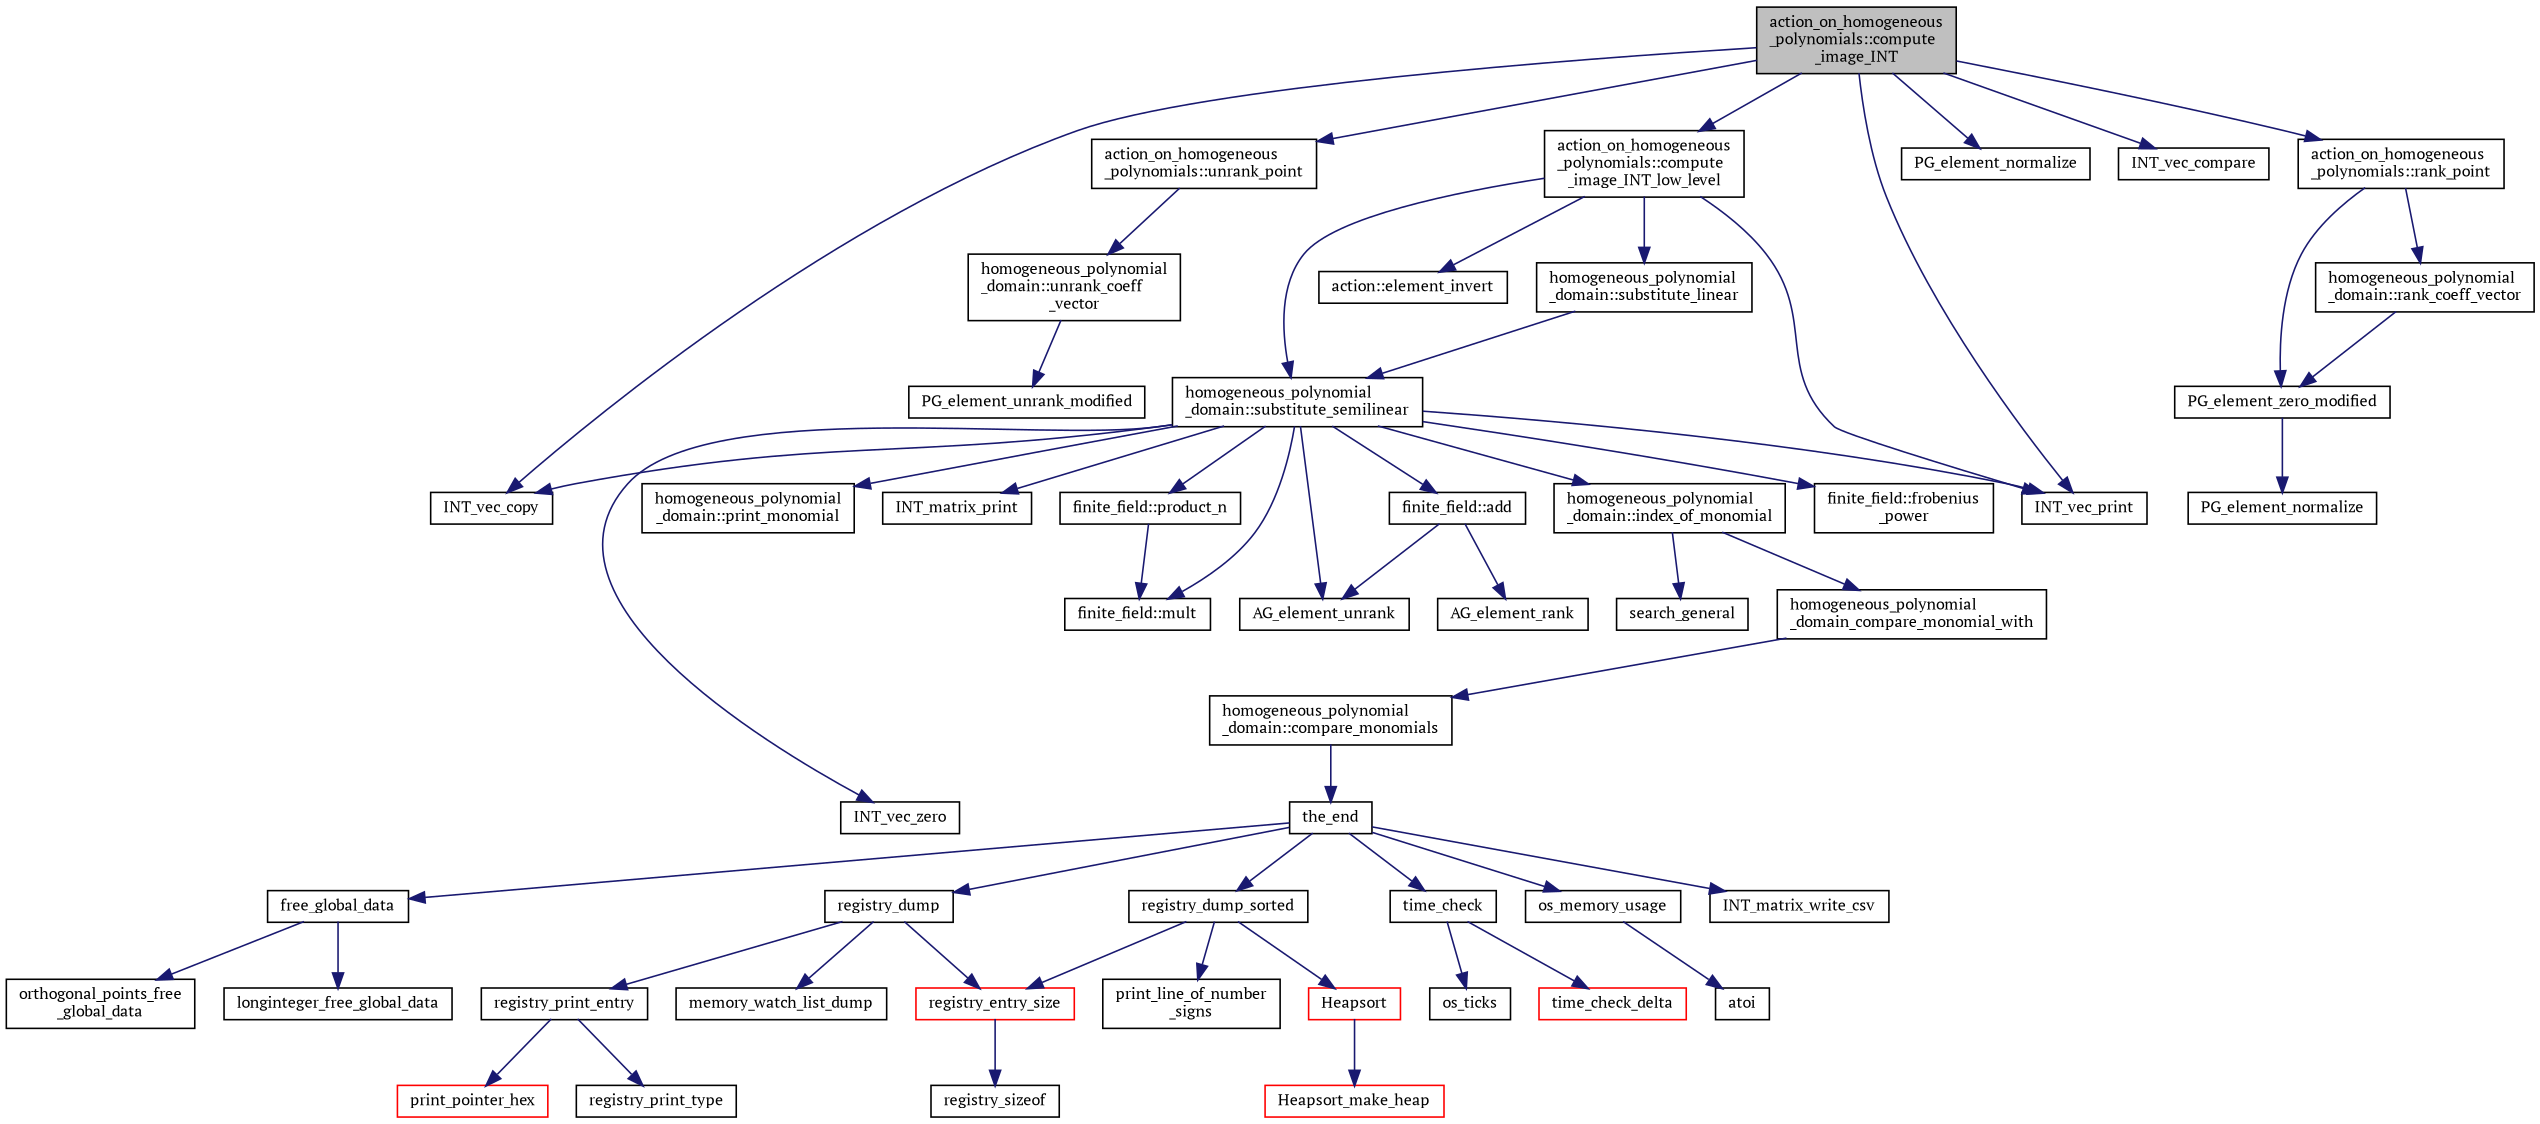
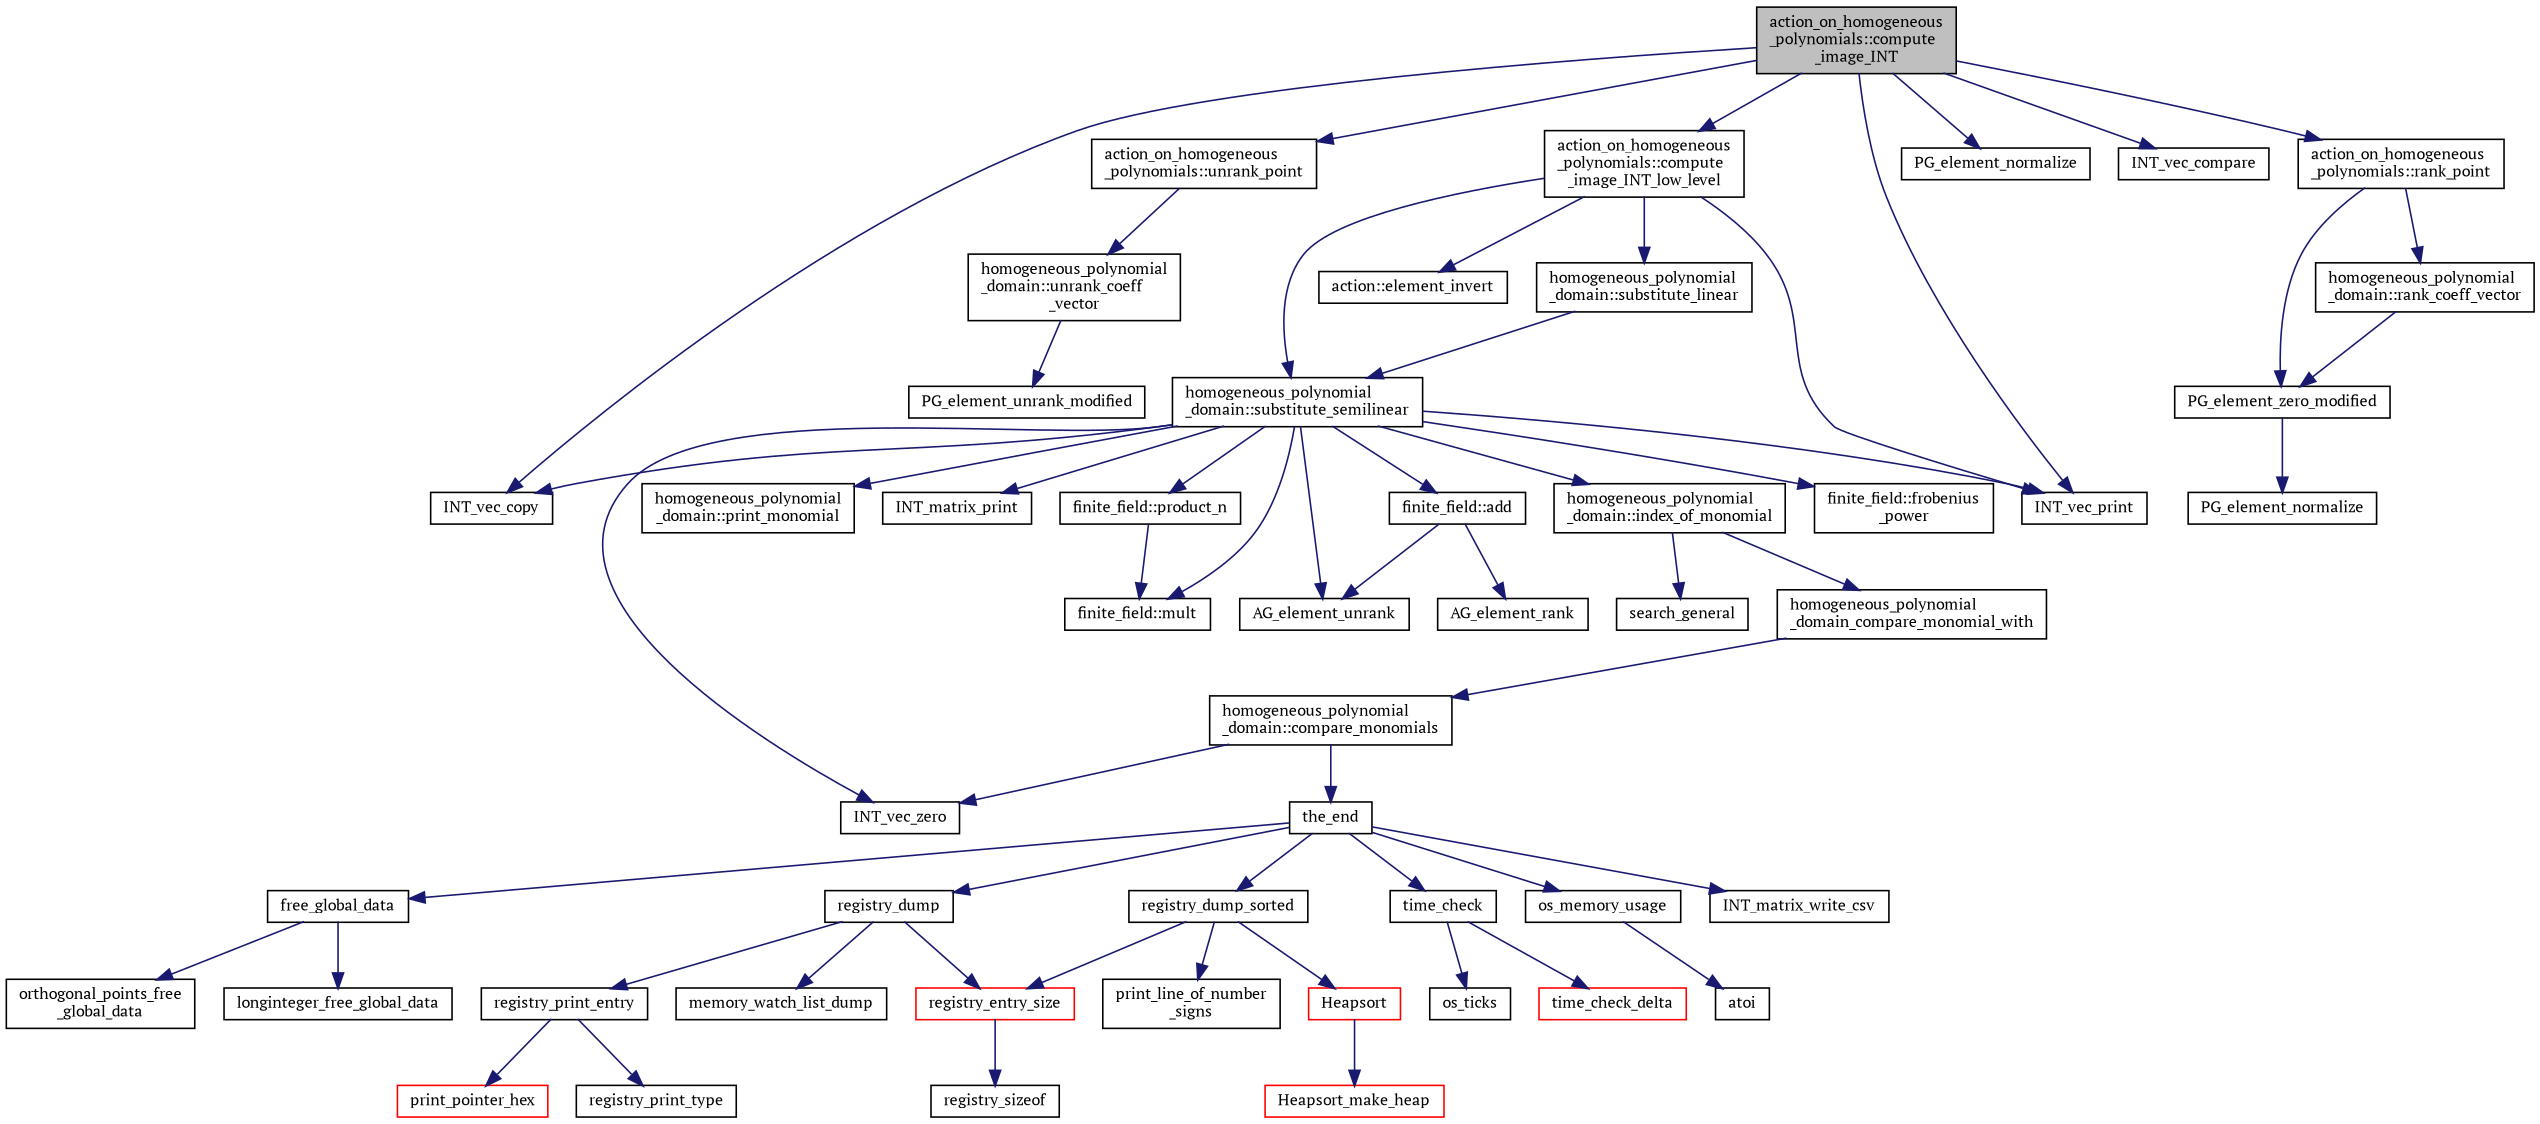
none -> (1102, 772)
